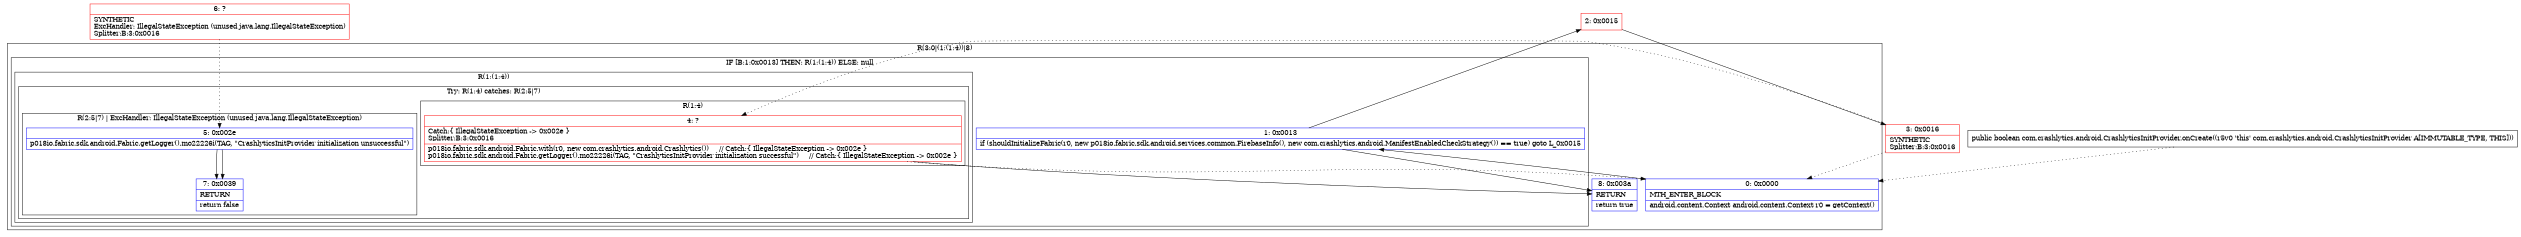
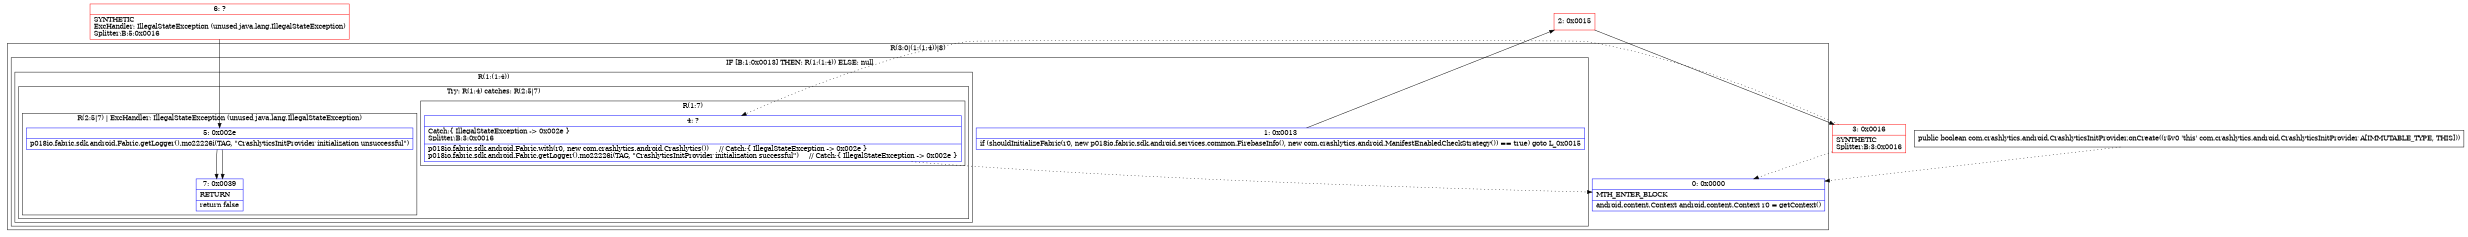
(127, 34) -> (127, 34)
(220, 81) -> (220, 81)
(693, 106) -> (693, 106)
(693, 139) -> (693, 139)
(1515, 164) -> none
(1615, 195) -> none
